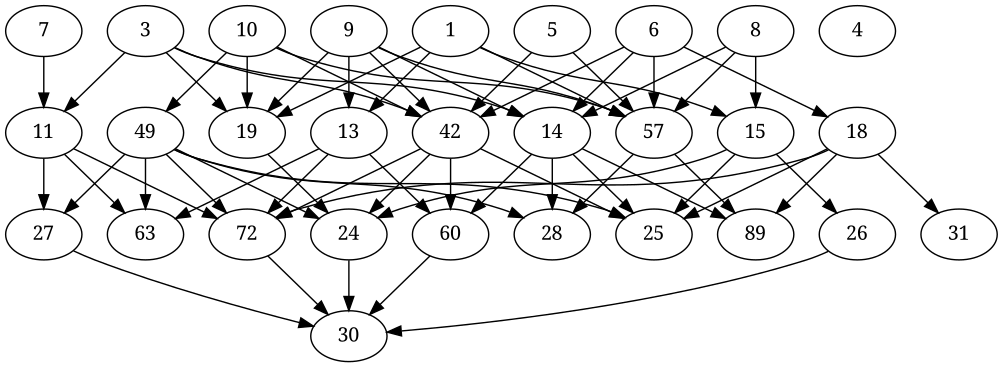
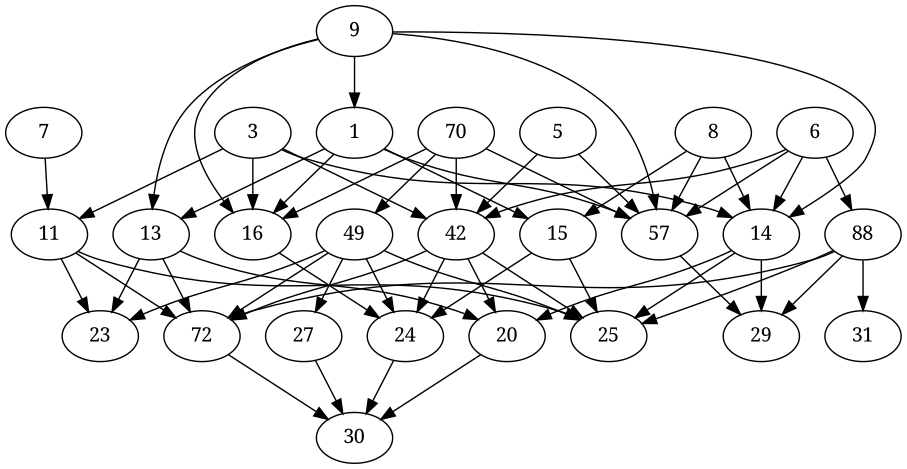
(247, 31) -> (456, 133)
(857, 31) -> none
(395, 77) -> (355, 75)
(247, 133) -> (253, 234)
(857, 133) -> (863, 234)
(44, 177) -> (260, 285)
(145, 234) -> (100, 336)
(451, 234) -> (507, 336)
(552, 234) -> none
(756, 234) -> (761, 336)
(857, 234) -> none
